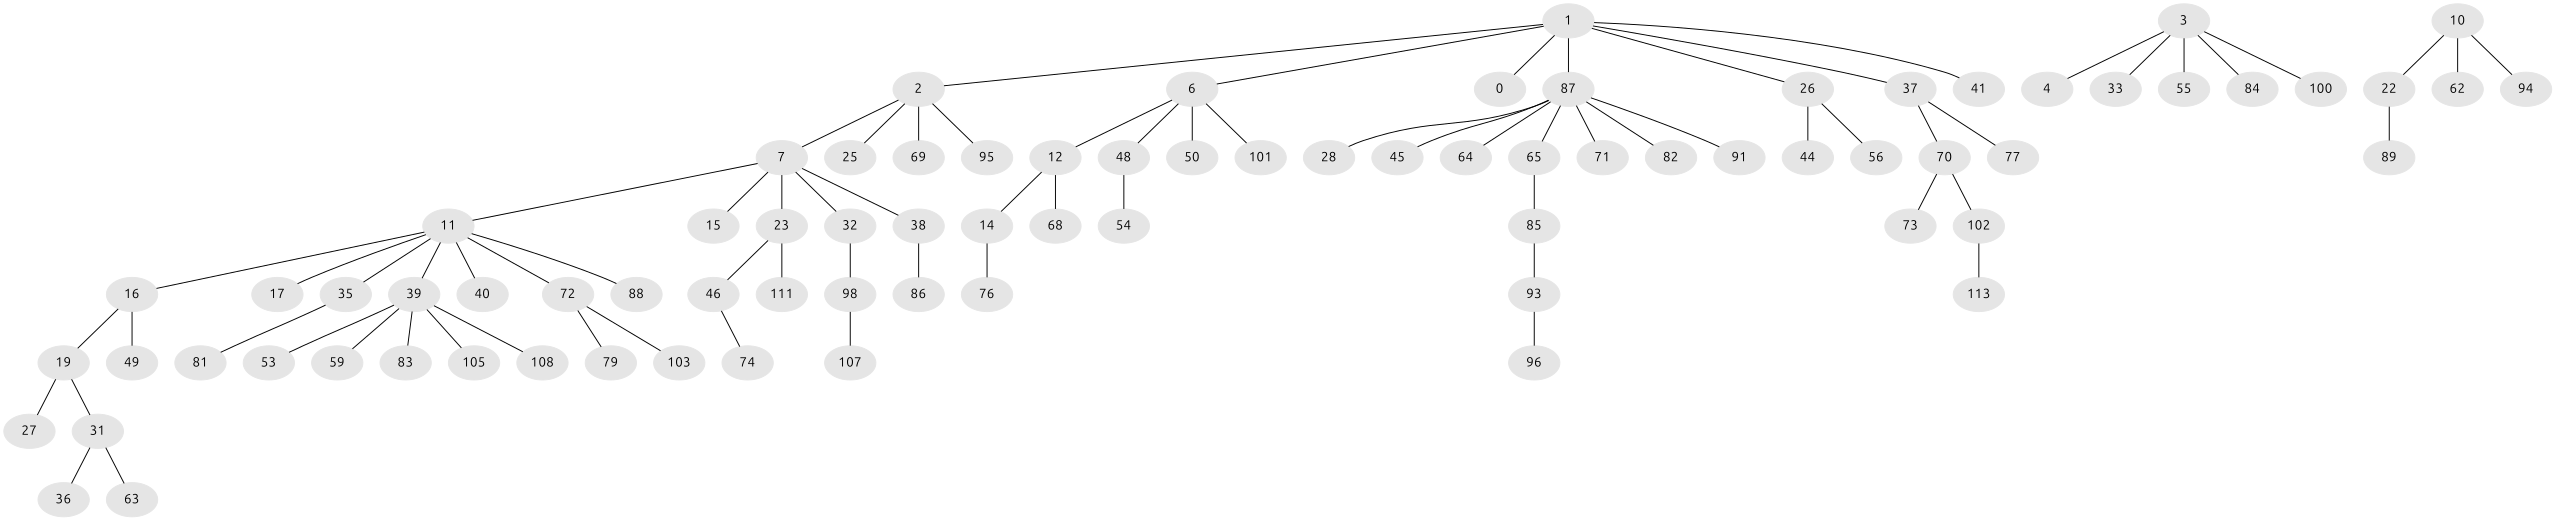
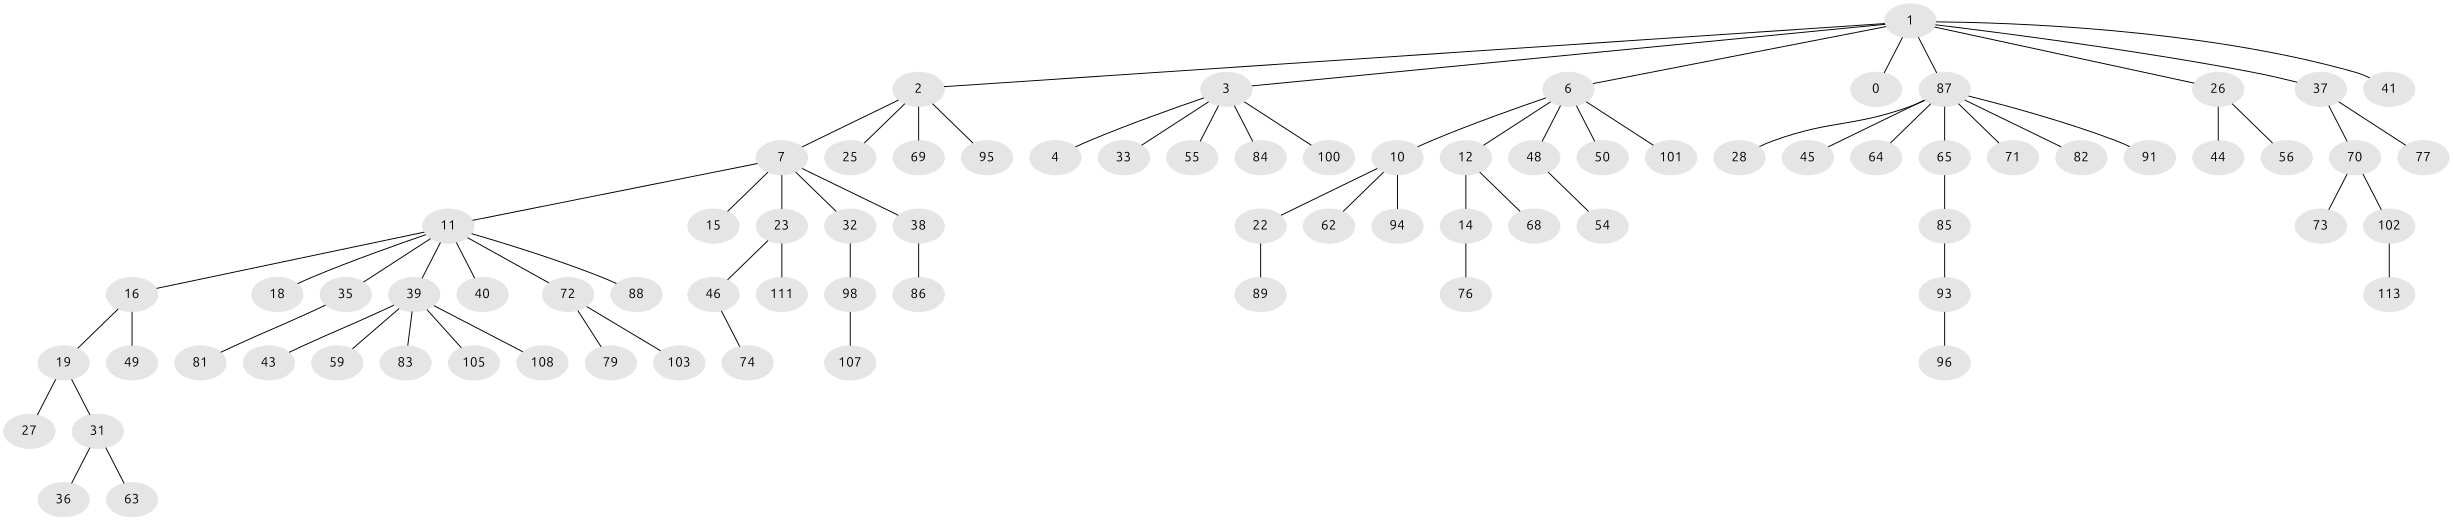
none -> (1569, 55)
none -> (1481, 121)
(277, 294) -> (277, 294)
(269, 363) -> (269, 363)
